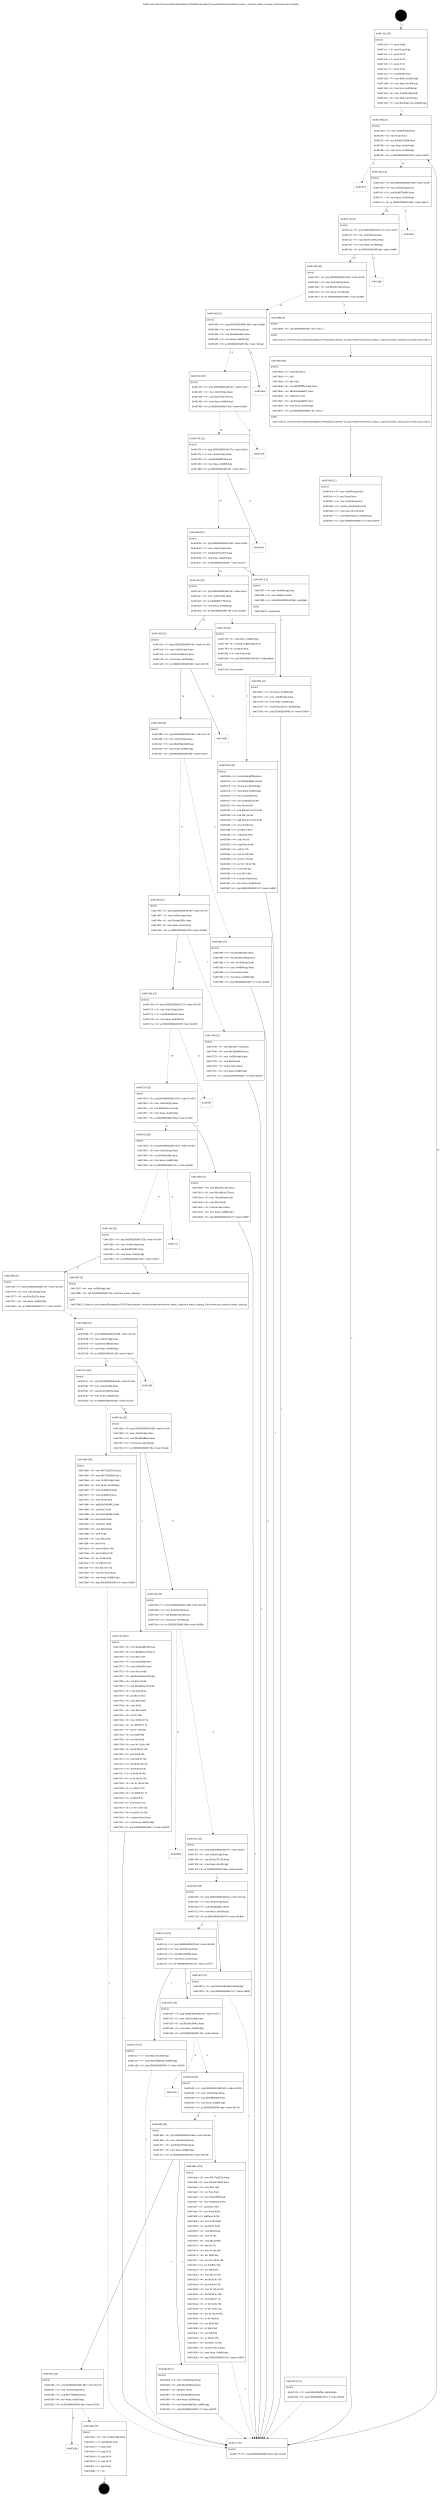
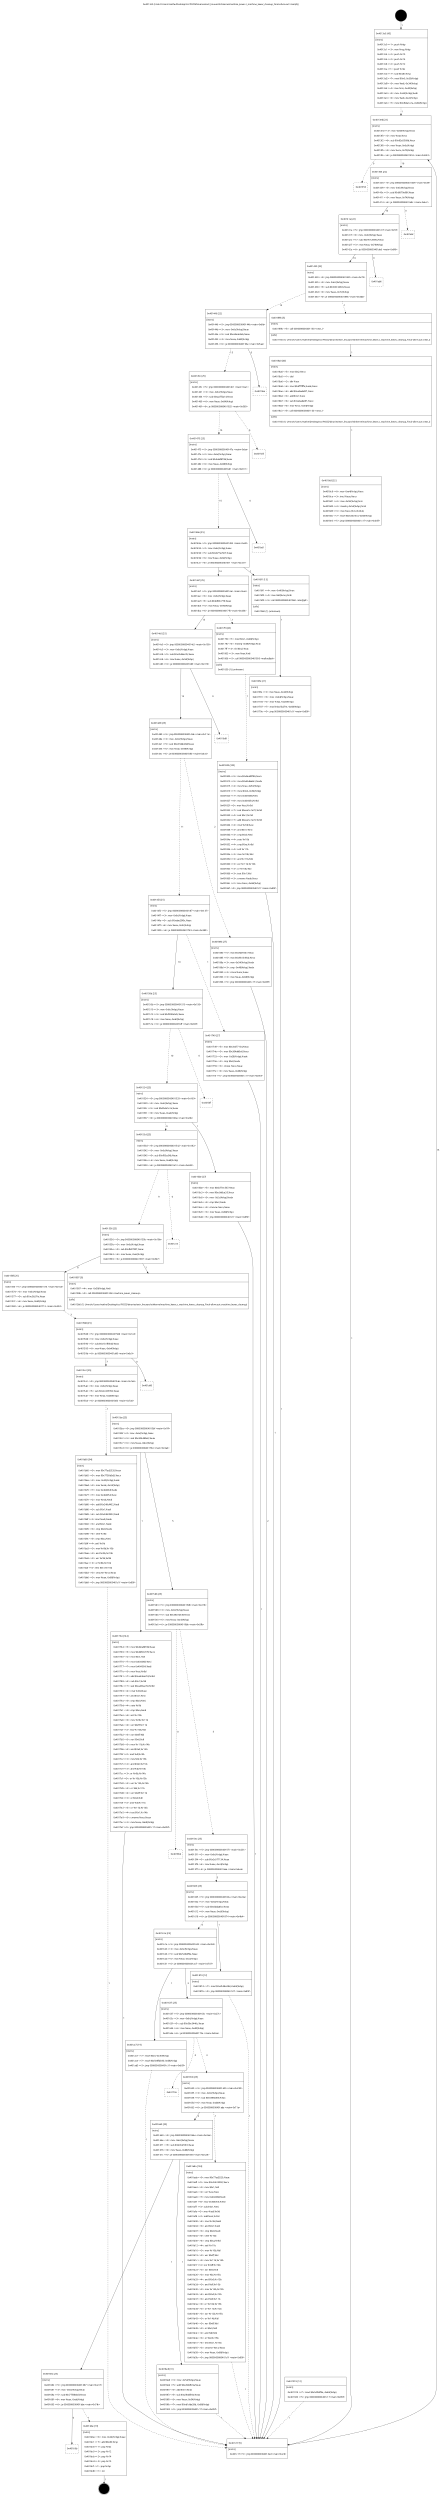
(123, 1409) -> none
